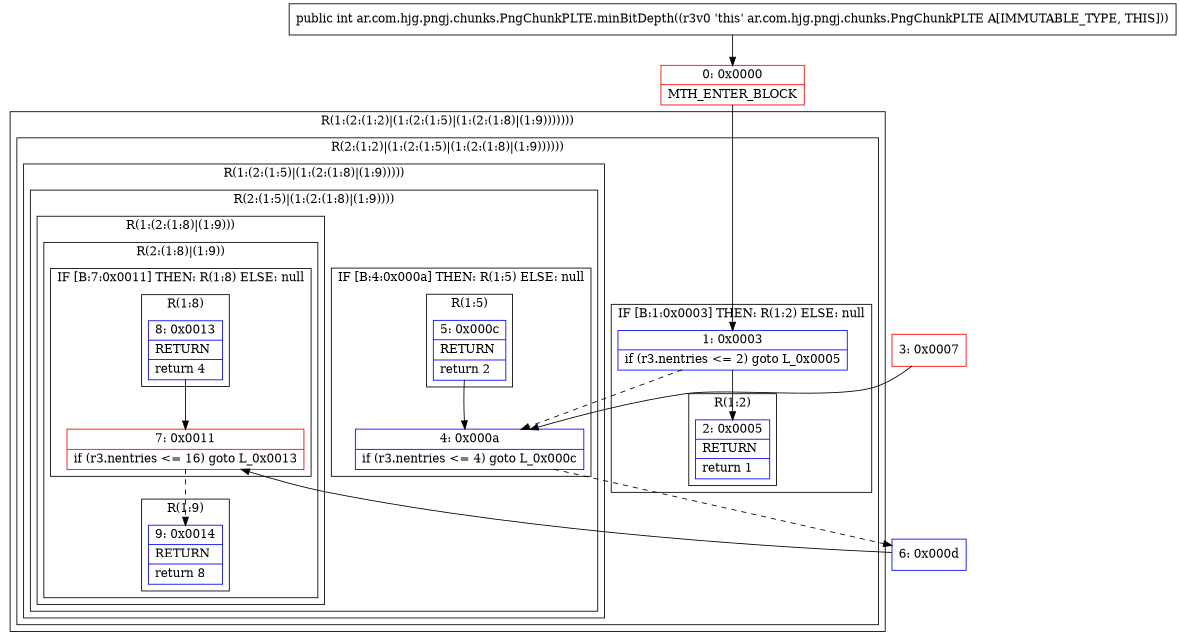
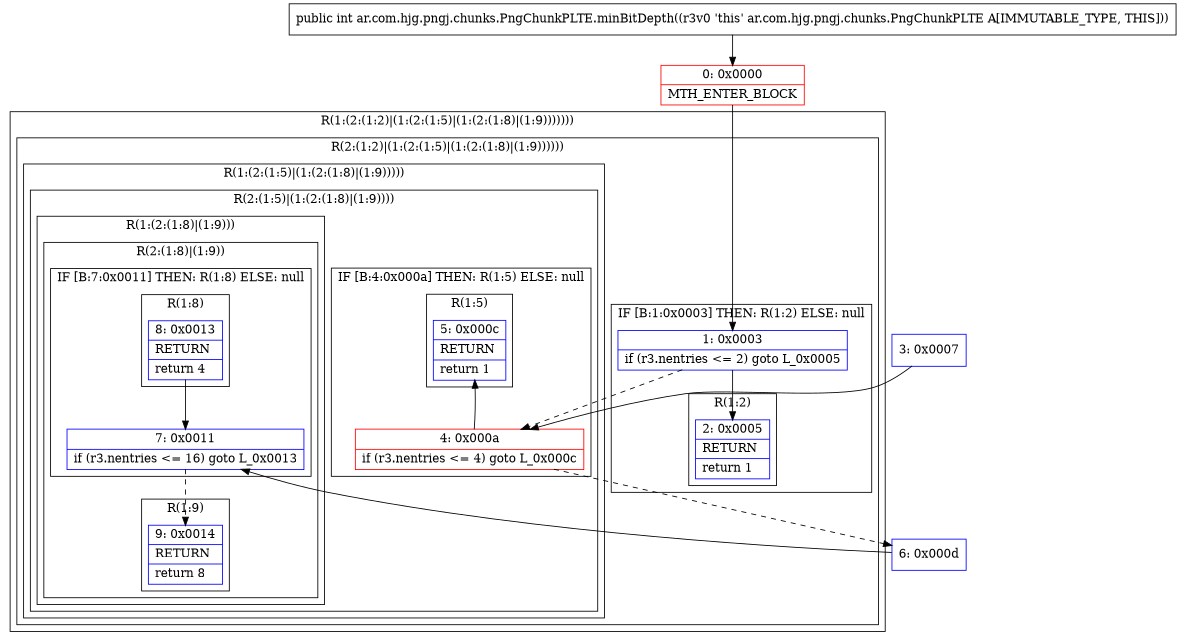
(929, 350) -> (929, 350)
(465, 370) -> (465, 370)
(464, 400) -> (475, 409)
(185, 449) -> (185, 449)
(470, 449) -> (470, 449)
